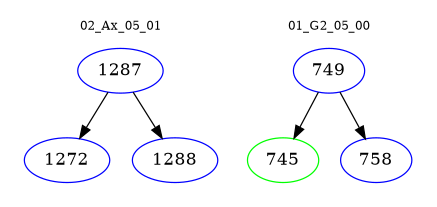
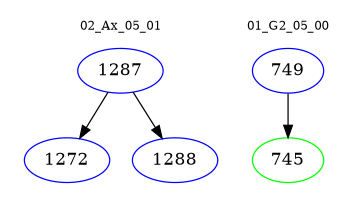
(376, 160) -> none
